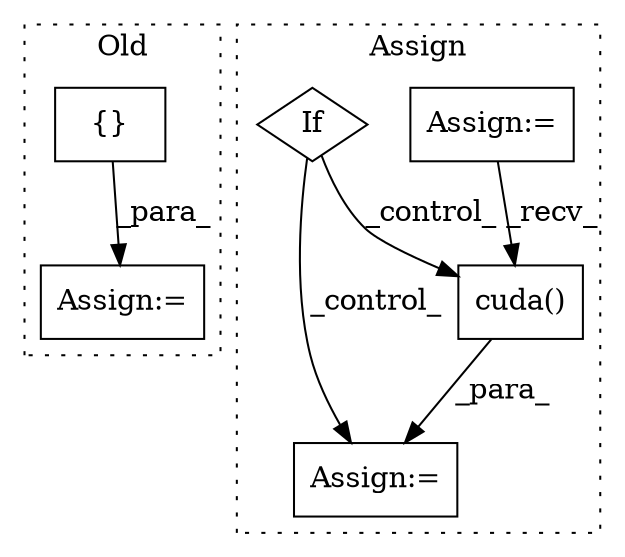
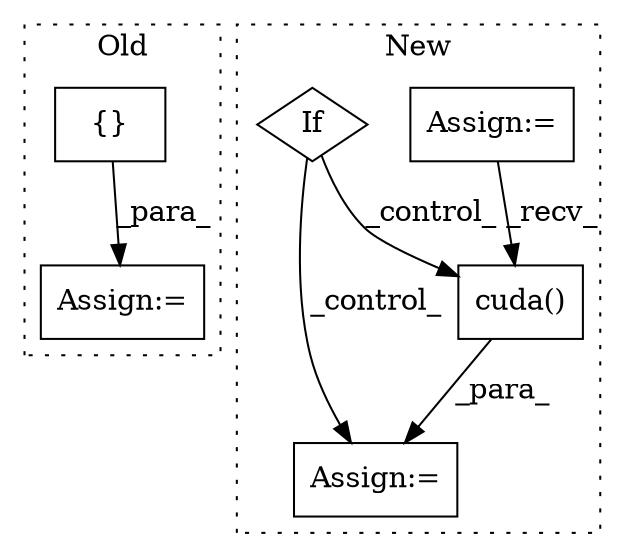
(419, 48) -> (419, 48)
